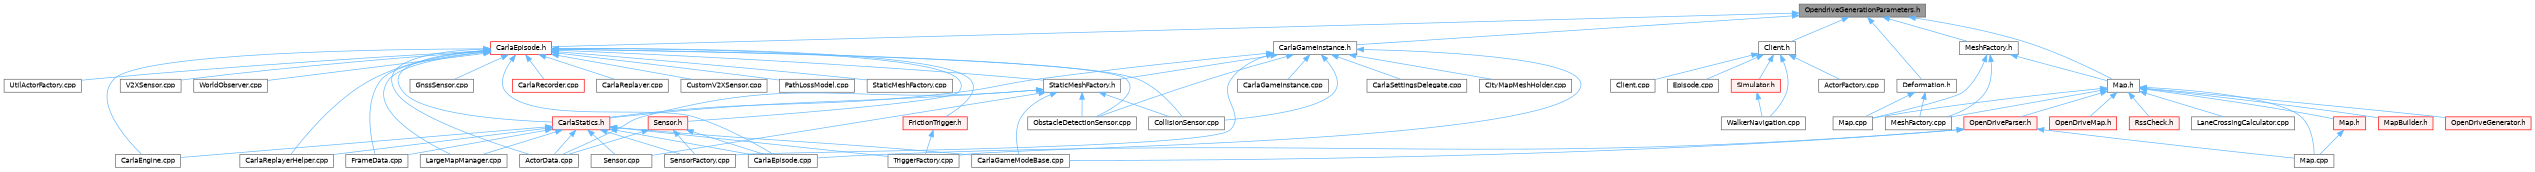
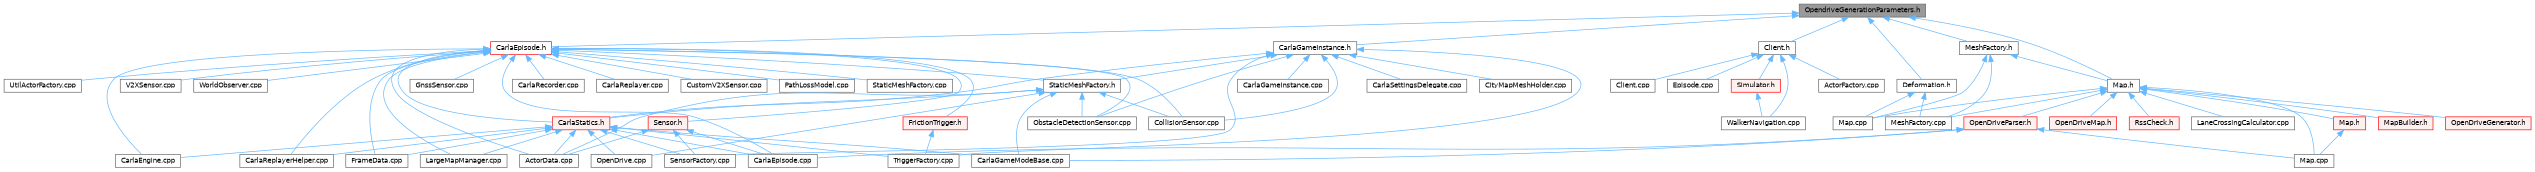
(548, 86) -> (548, 86)
(621, 161) -> (621, 161)
